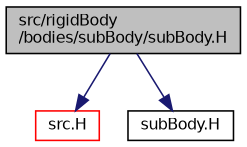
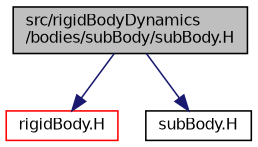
(123, 30) -> (130, 30)
(67, 126) -> (62, 126)
